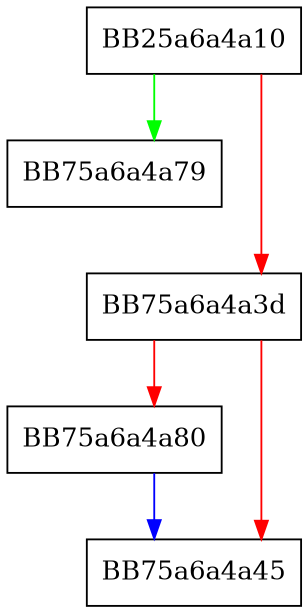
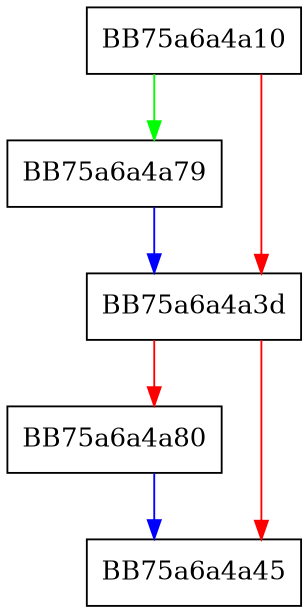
(194, 41) -> (194, 41)
none -> (154, 231)
